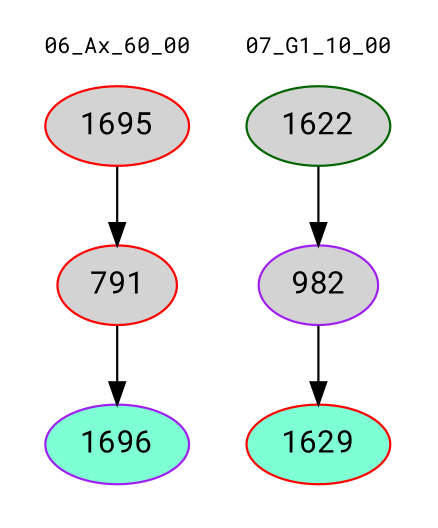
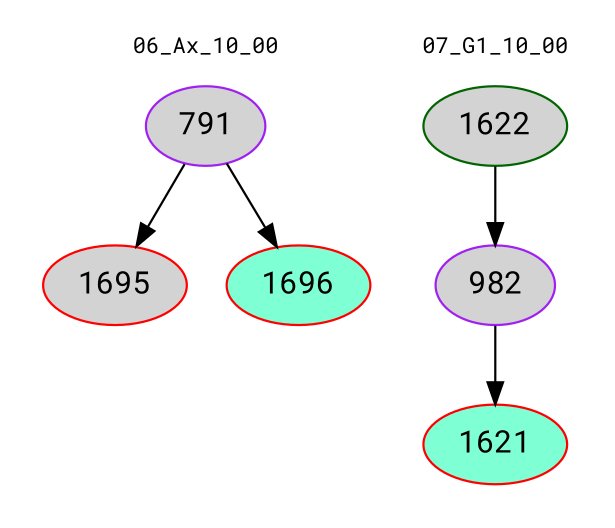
(118, 48) -> (207, 48)
(117, 195) -> (166, 196)
(117, 285) -> (206, 126)
(117, 444) -> (298, 285)
(318, 444) -> (495, 444)
